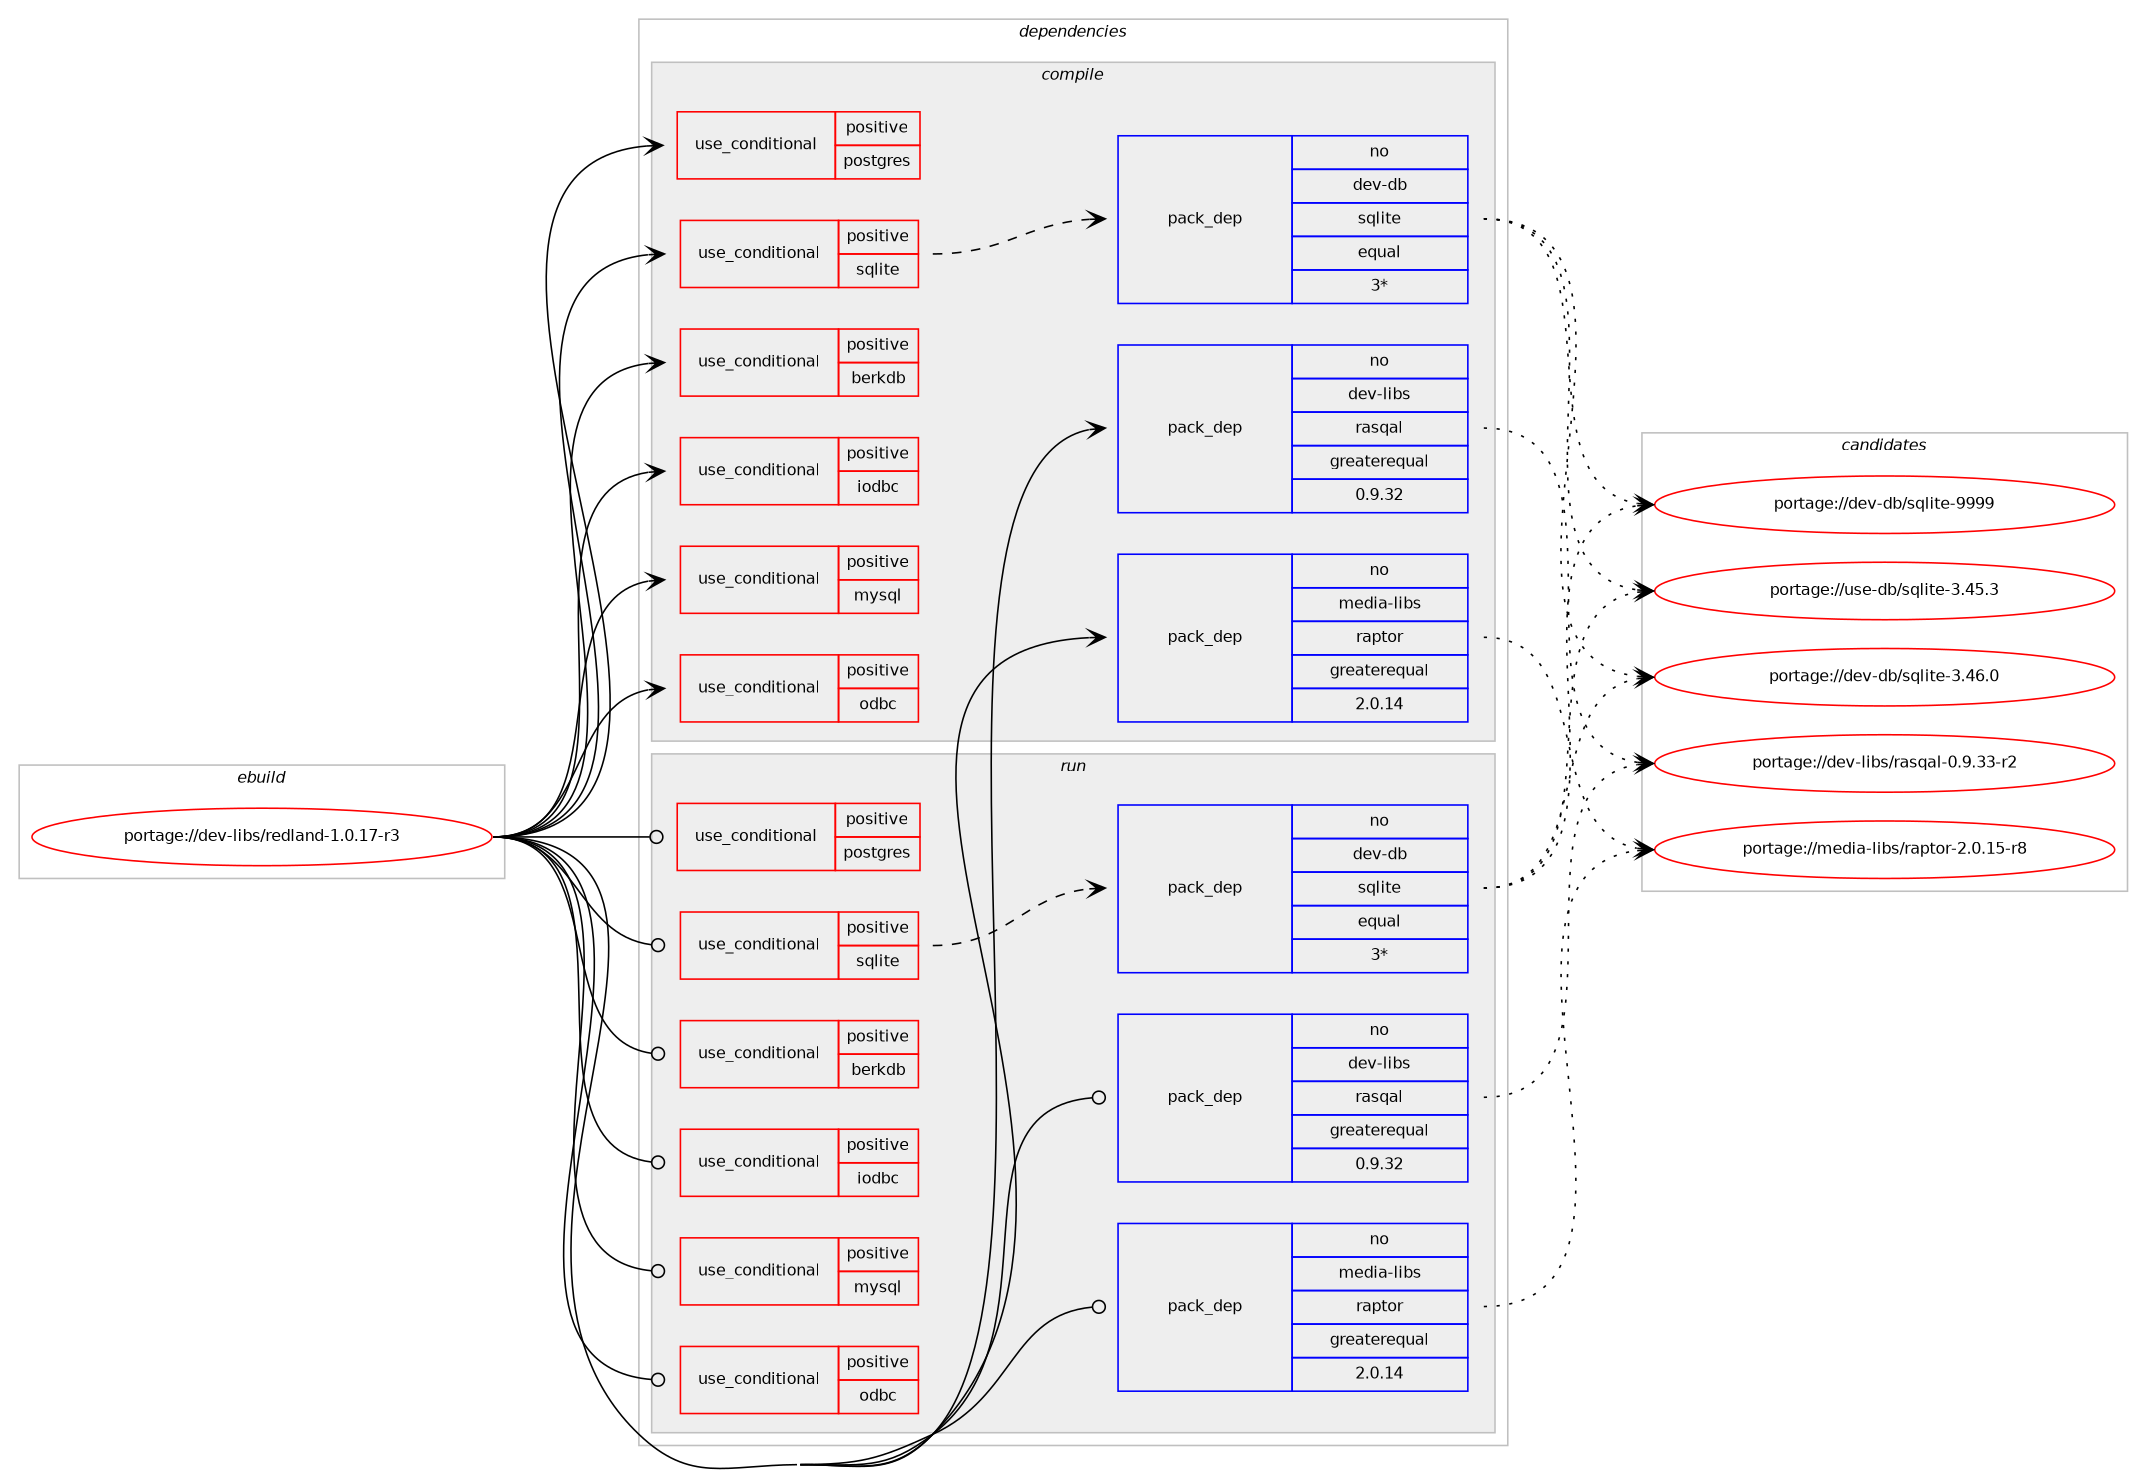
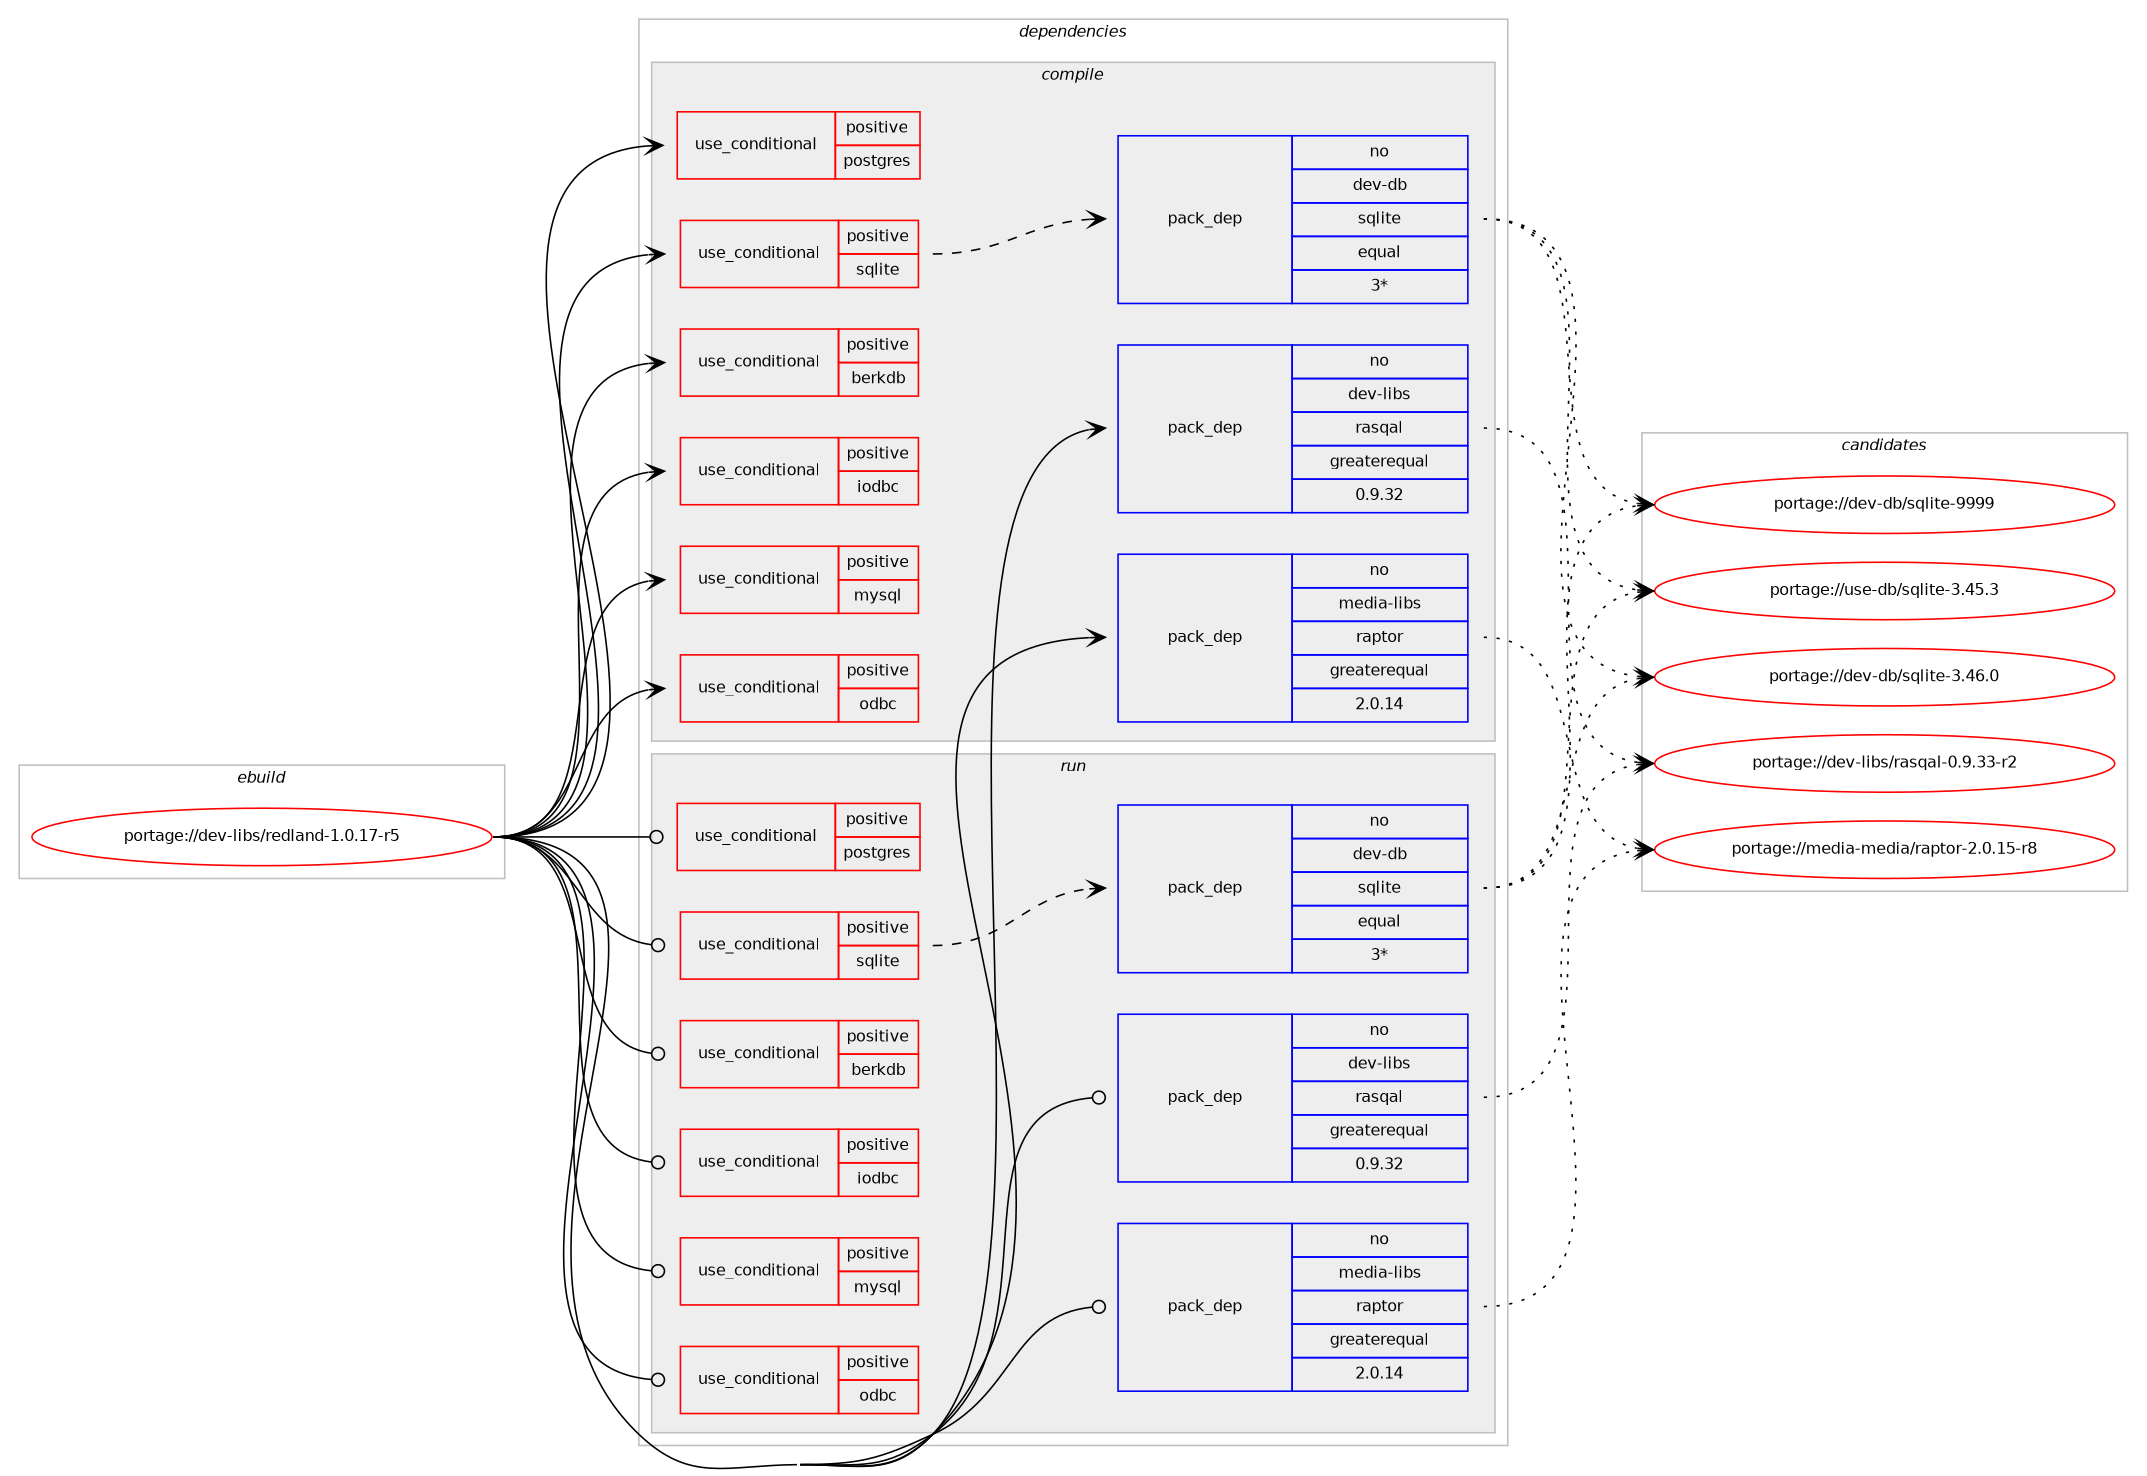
(262, 837) -> (262, 837)
(1885, 850) -> (1885, 850)
